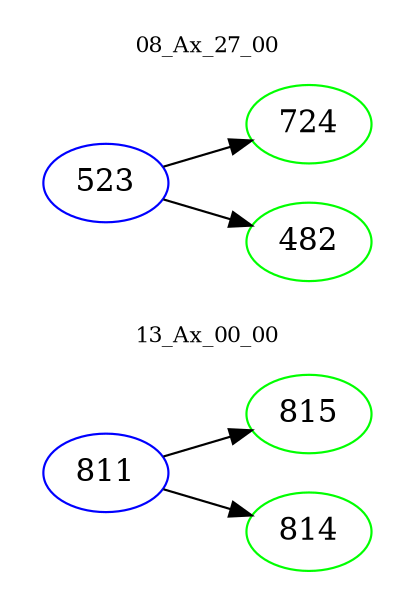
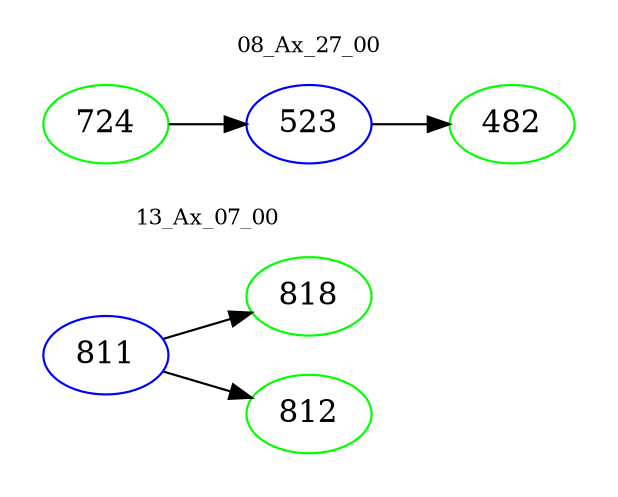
(197, 157) -> (197, 124)
(207, 337) -> (207, 219)
(309, 414) -> (309, 296)
(309, 532) -> (309, 414)
